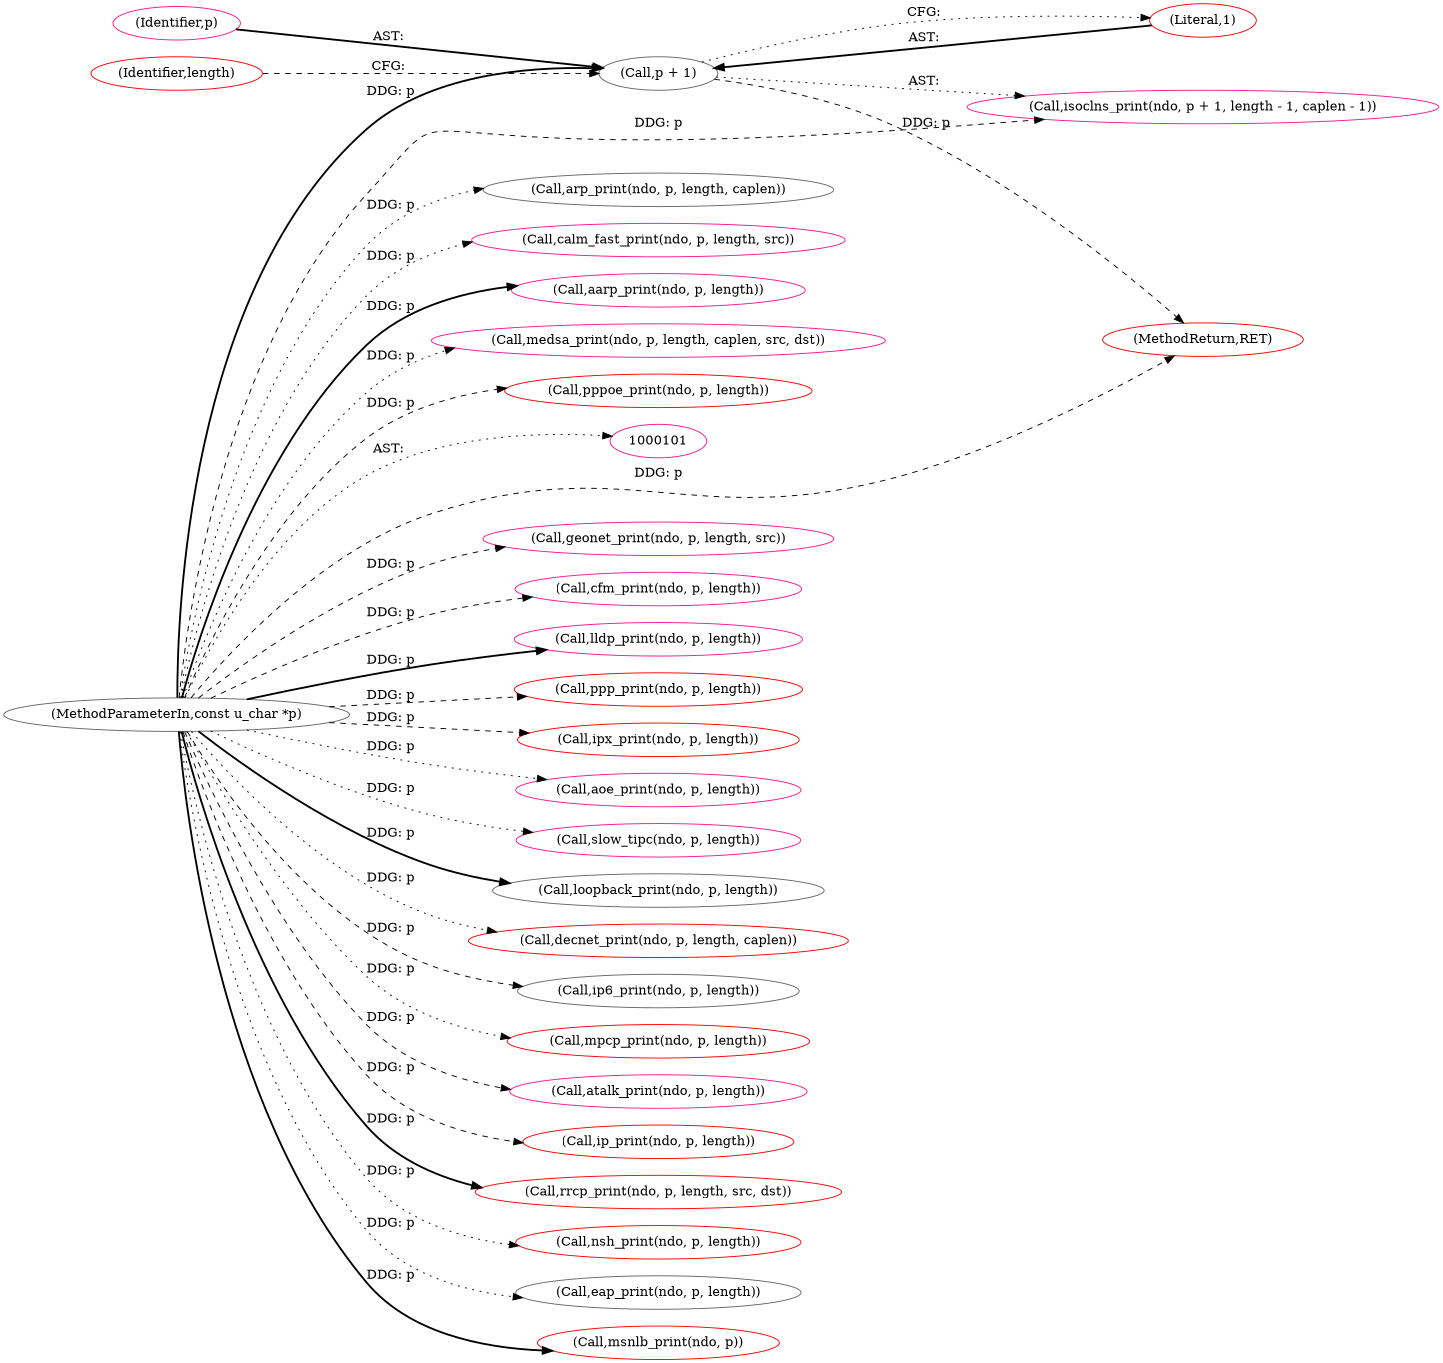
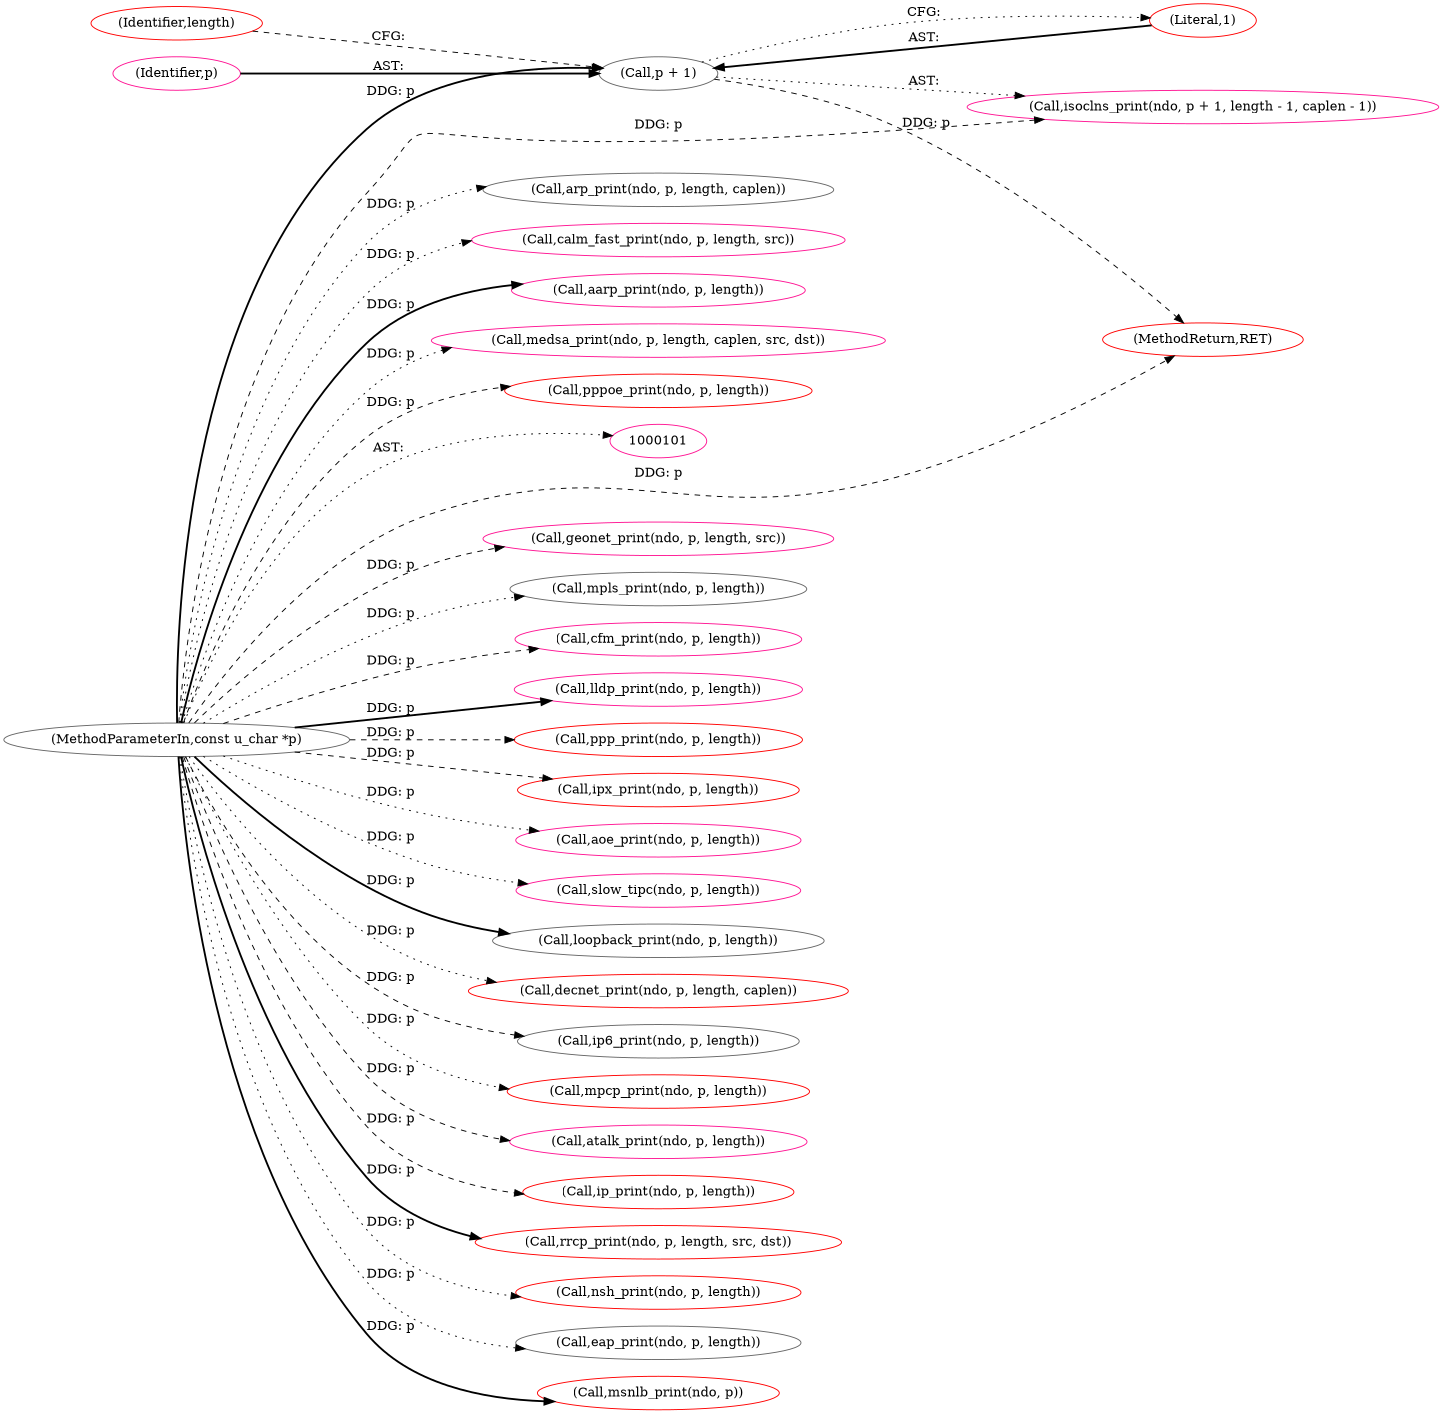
none -> (658, 589)
